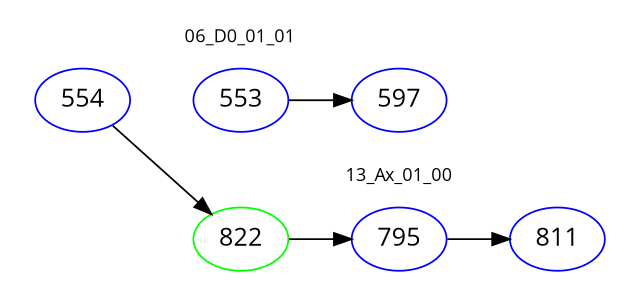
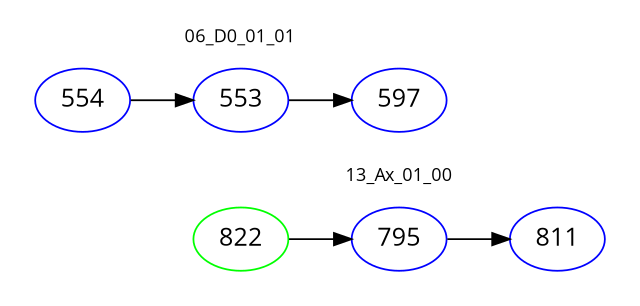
(155, 164) -> (153, 100)
